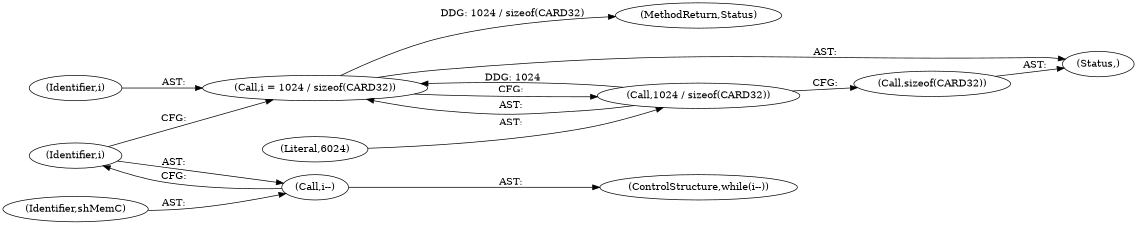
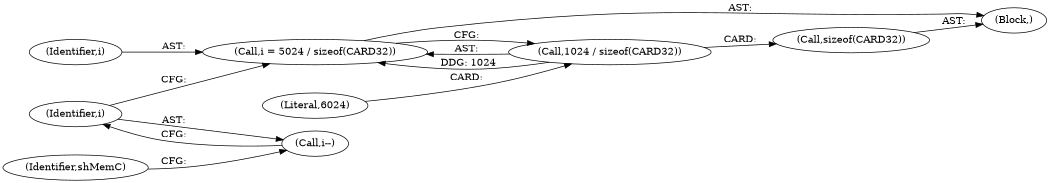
(699, 15) -> none
(1098, 64) -> (1014, 20)
(827, 83) -> (742, 40)
(315, 88) -> (315, 52)
(513, 123) -> (468, 78)
(699, 187) -> none
(175, 203) -> (175, 162)
